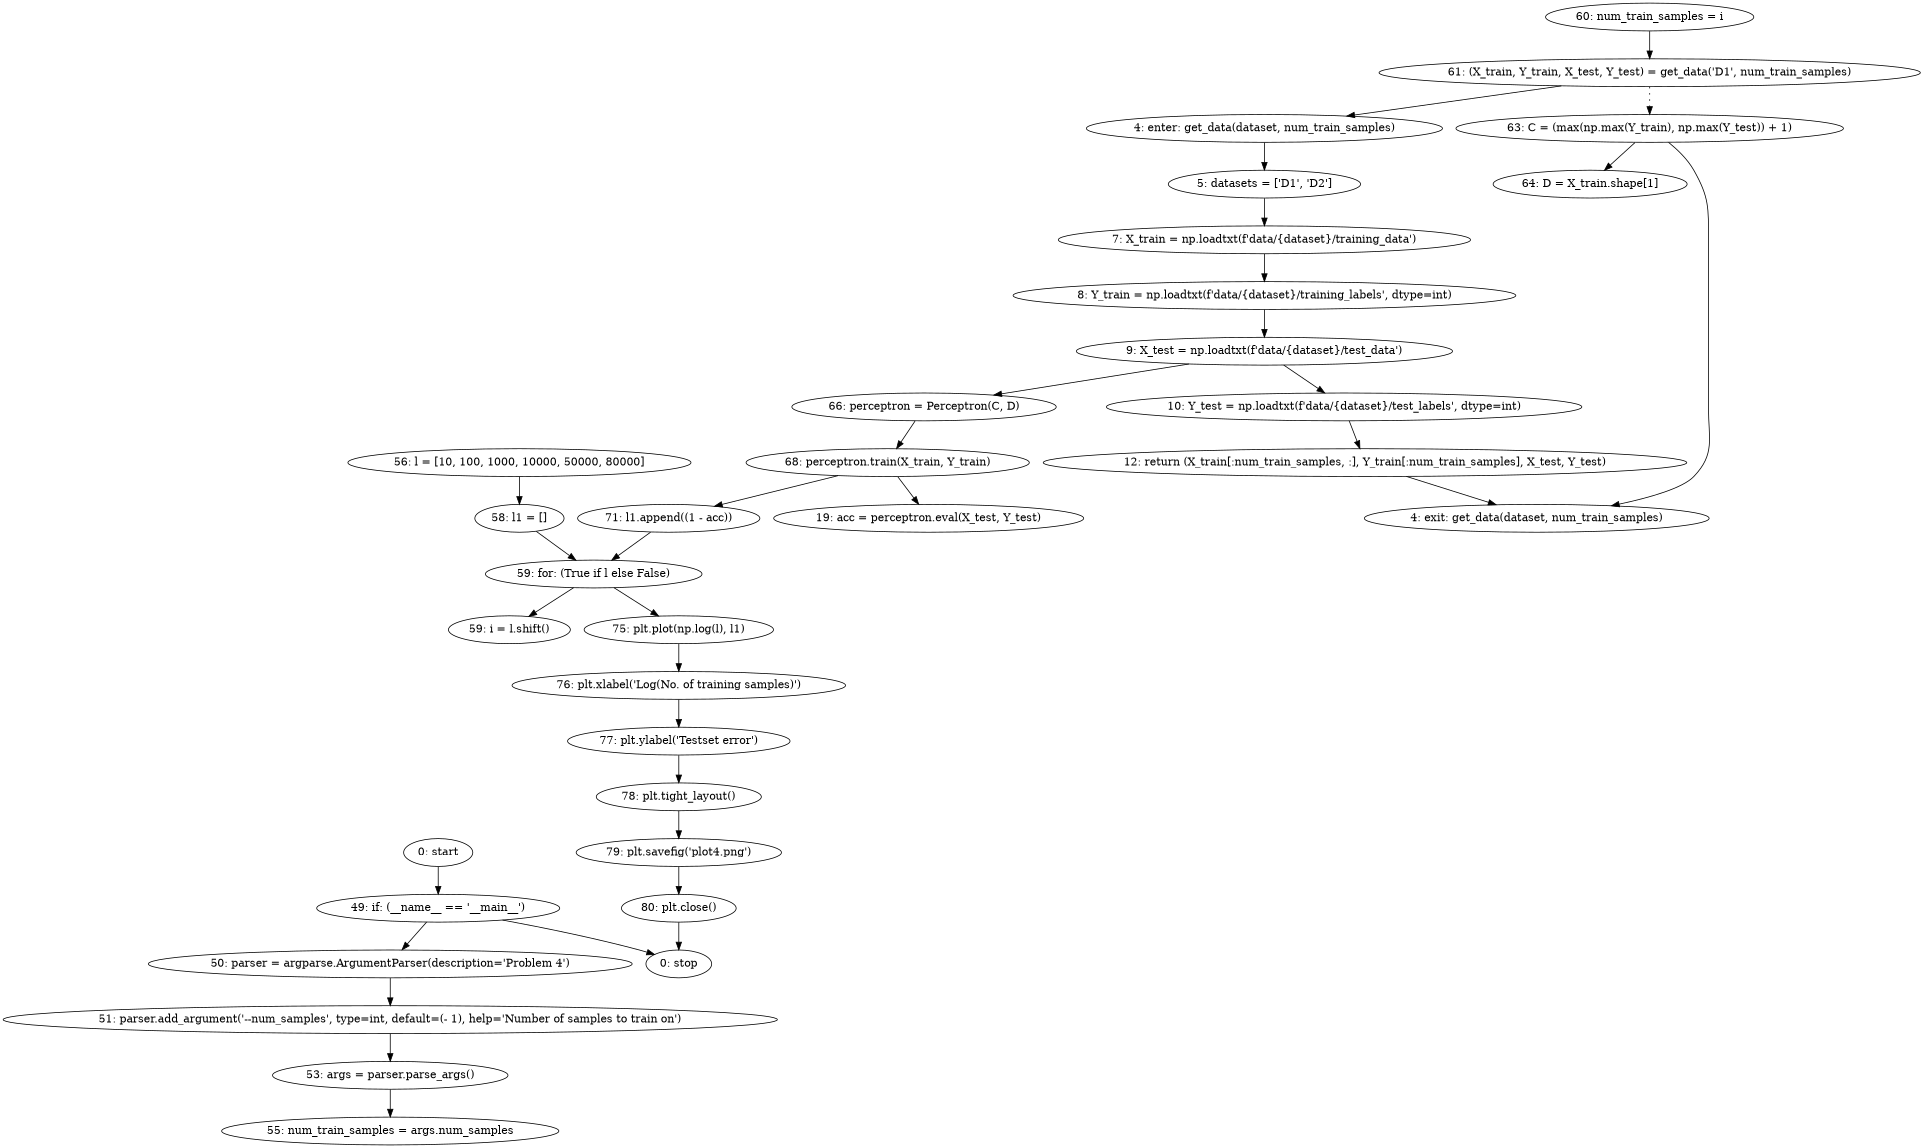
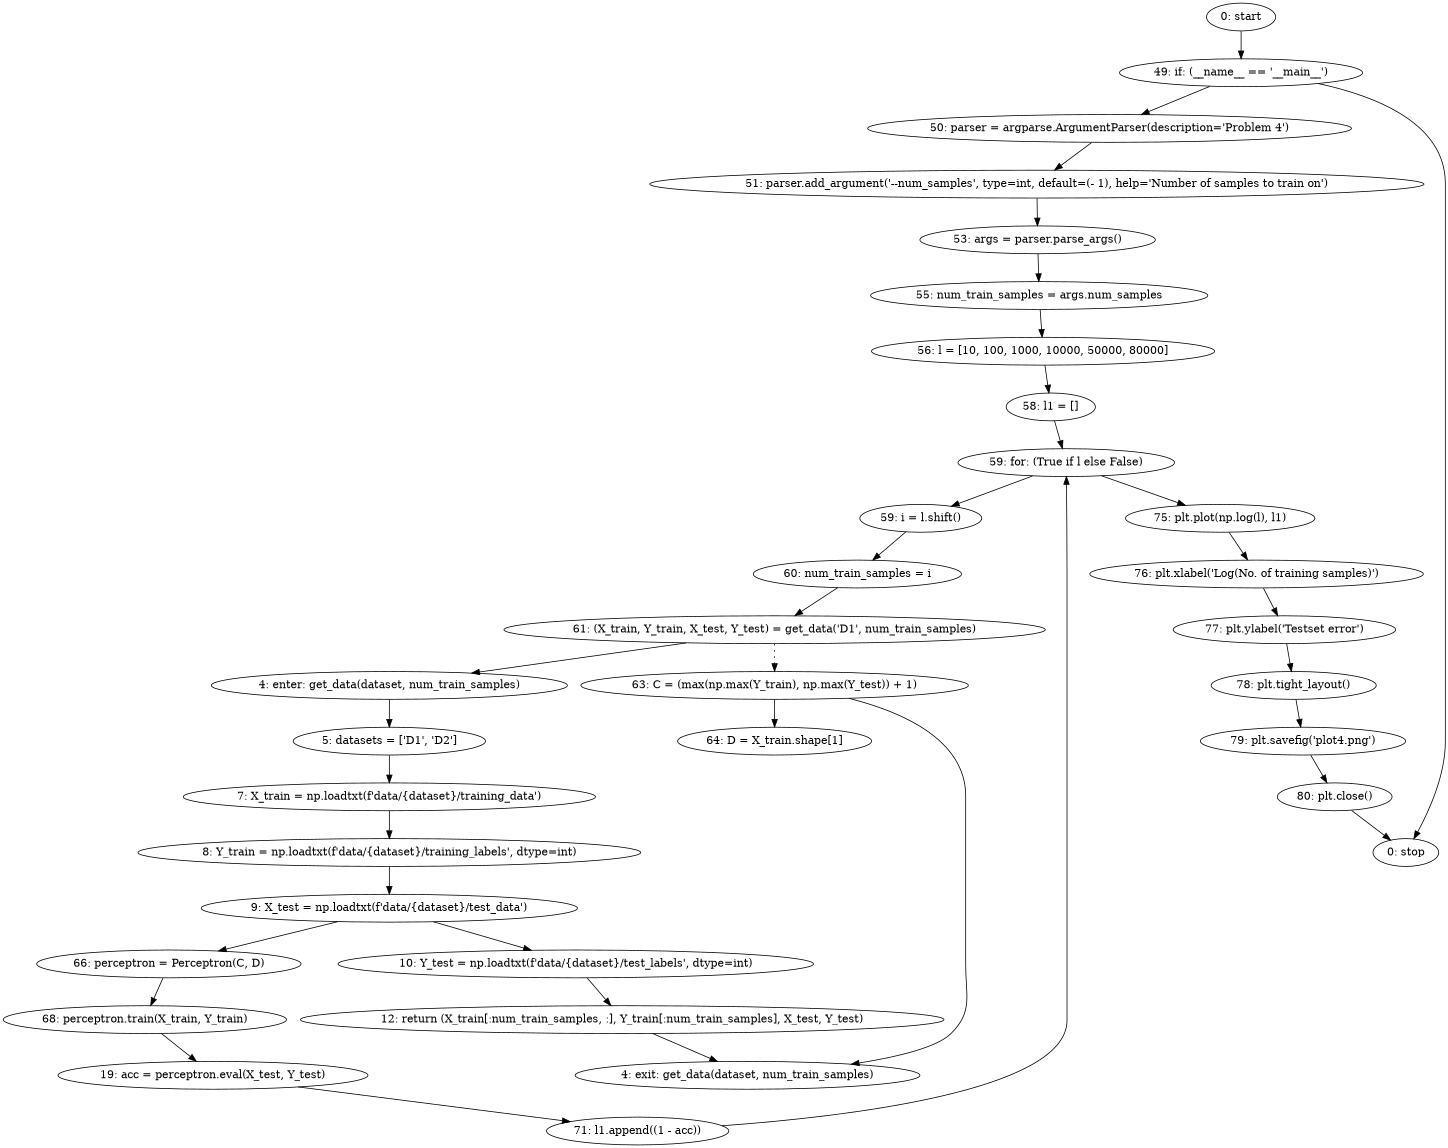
none -> (1041, 320)
(780, 490) -> (430, 1104)
none -> (892, 543)
